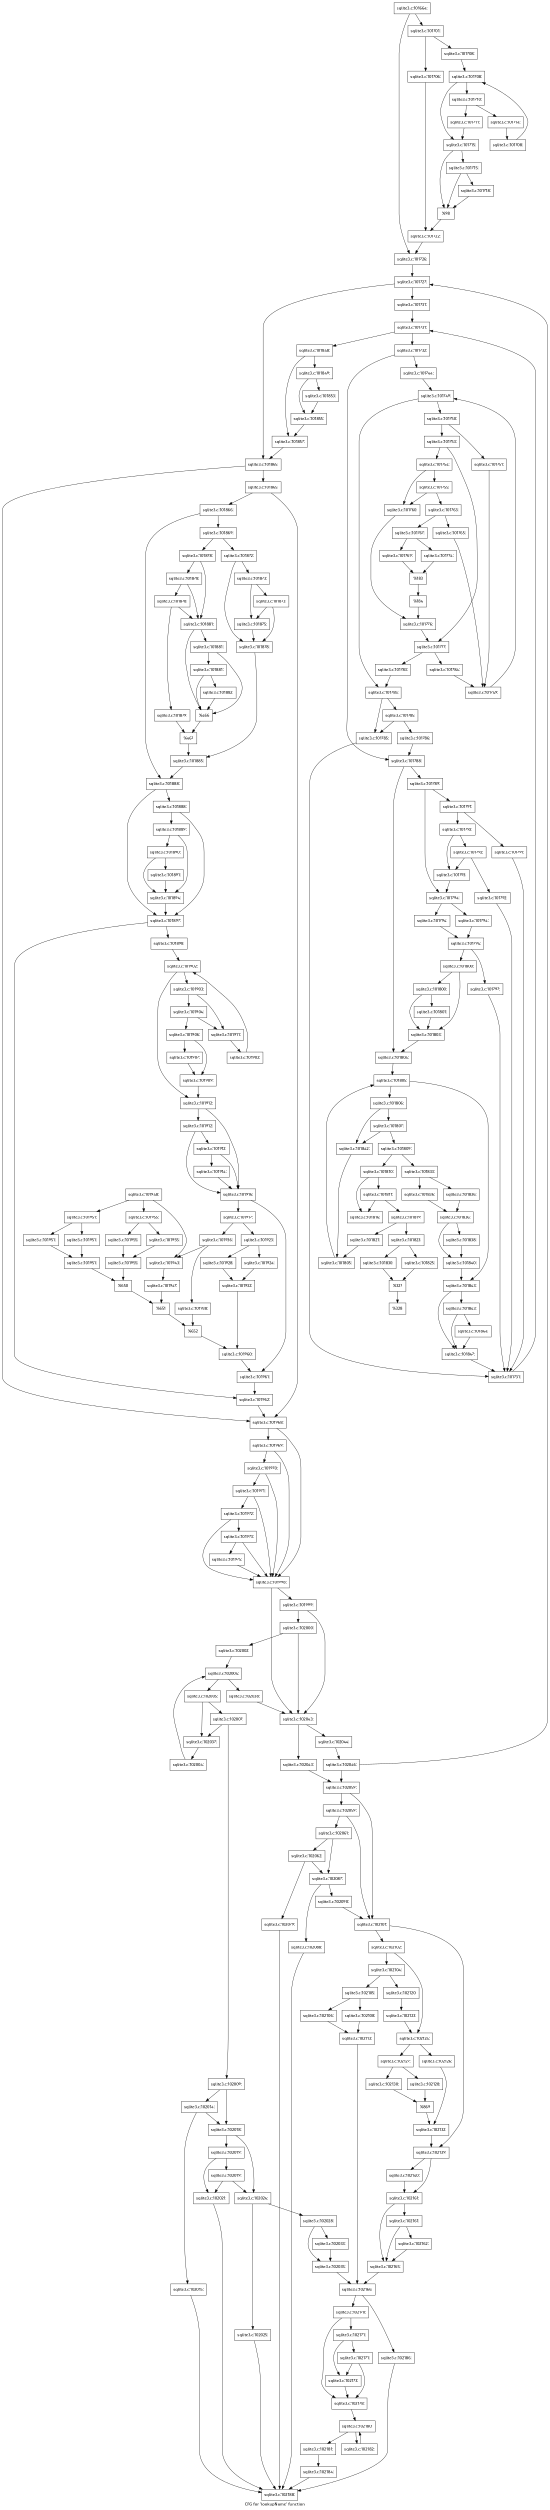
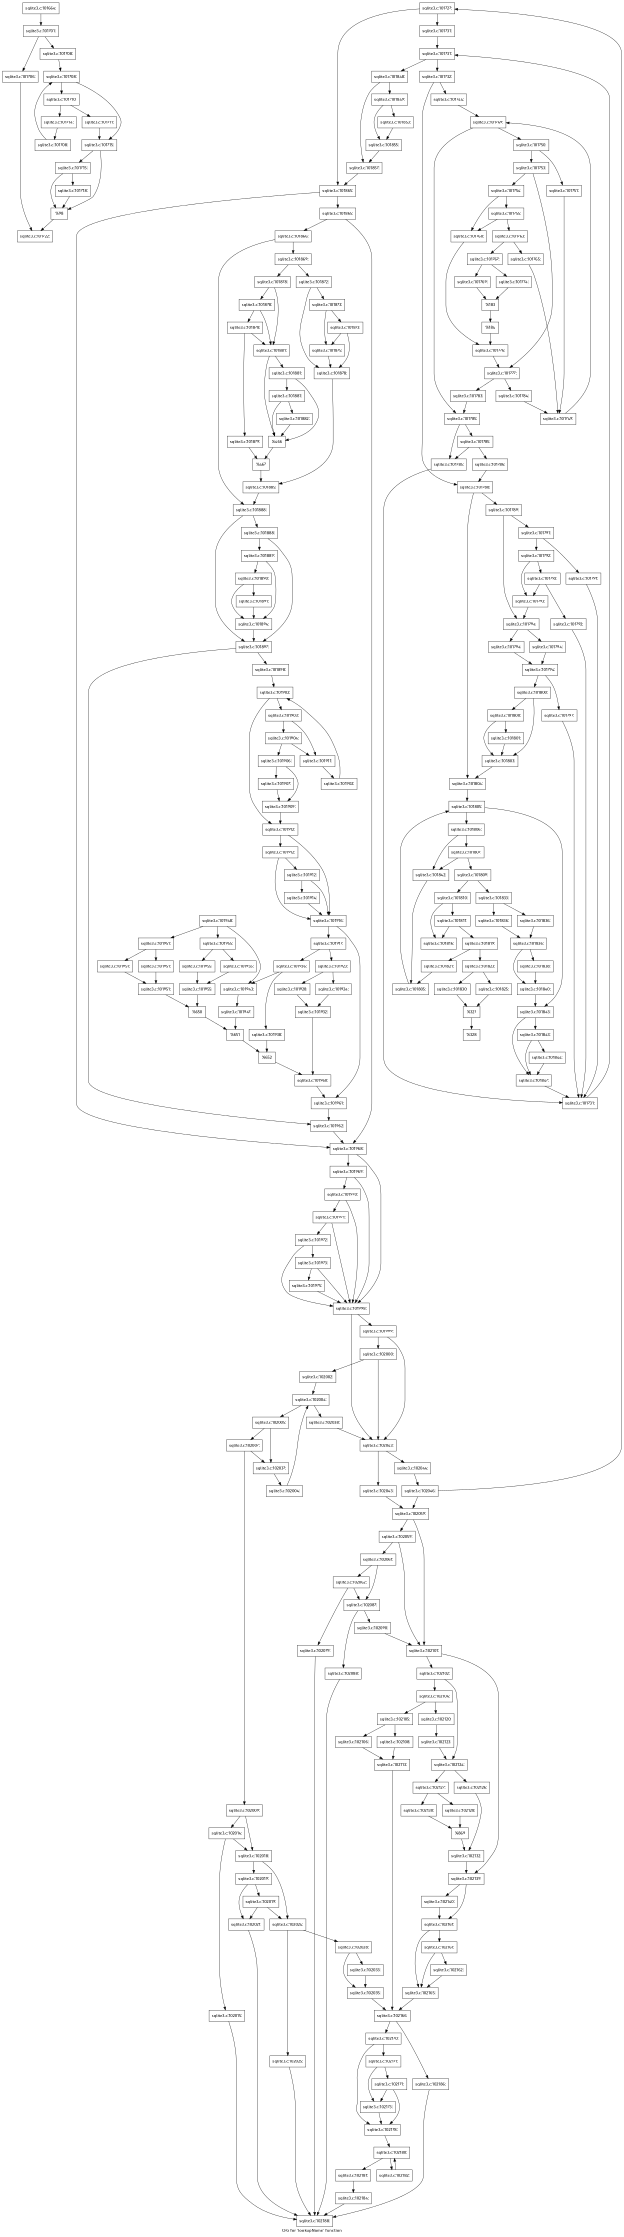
(412, 259) -> none
